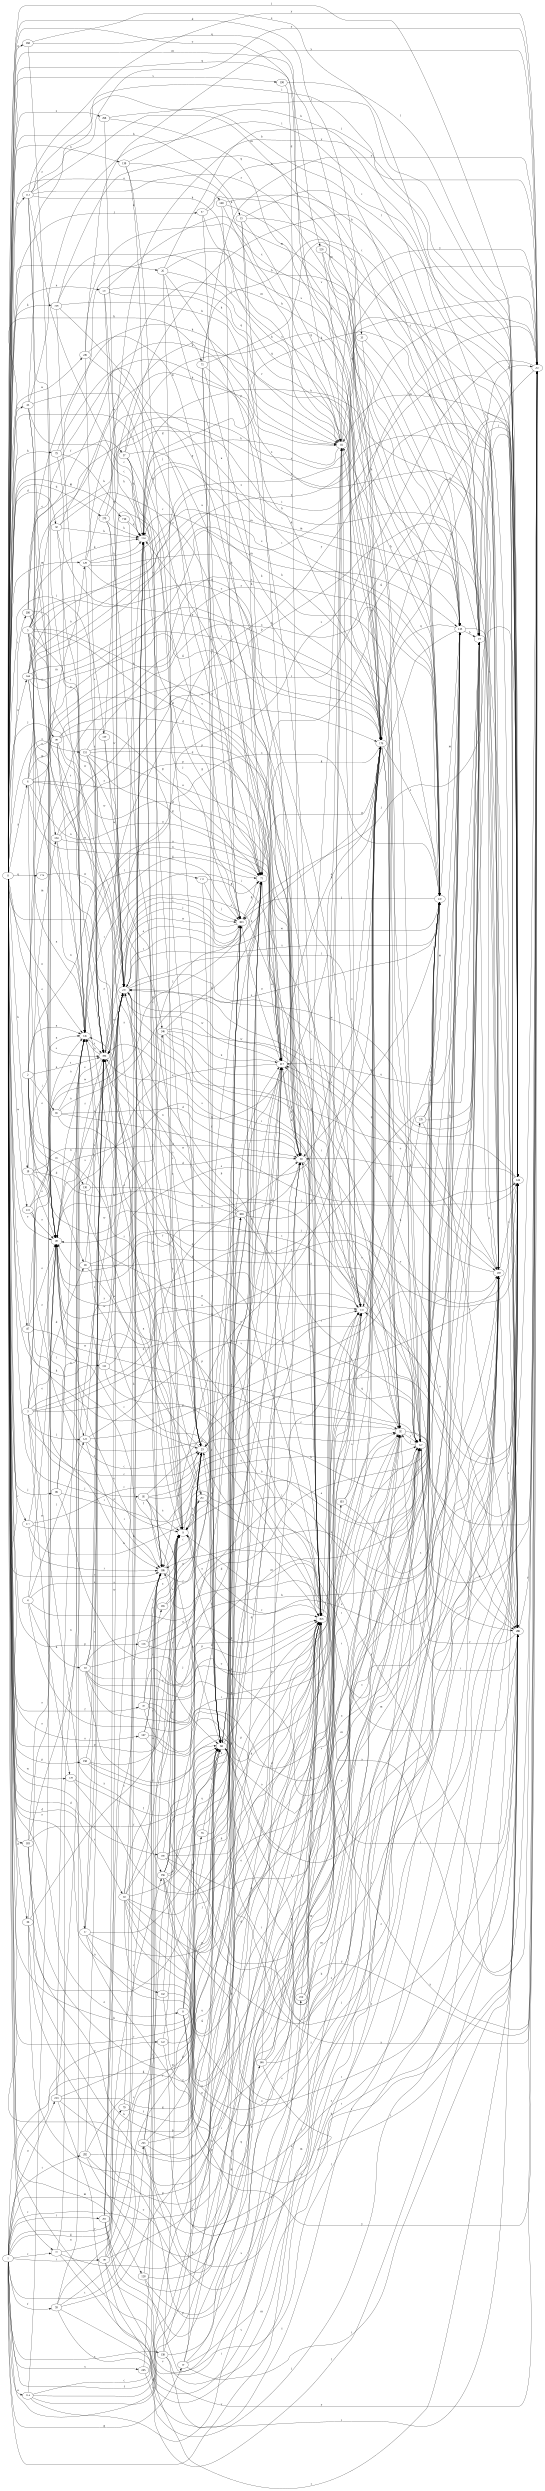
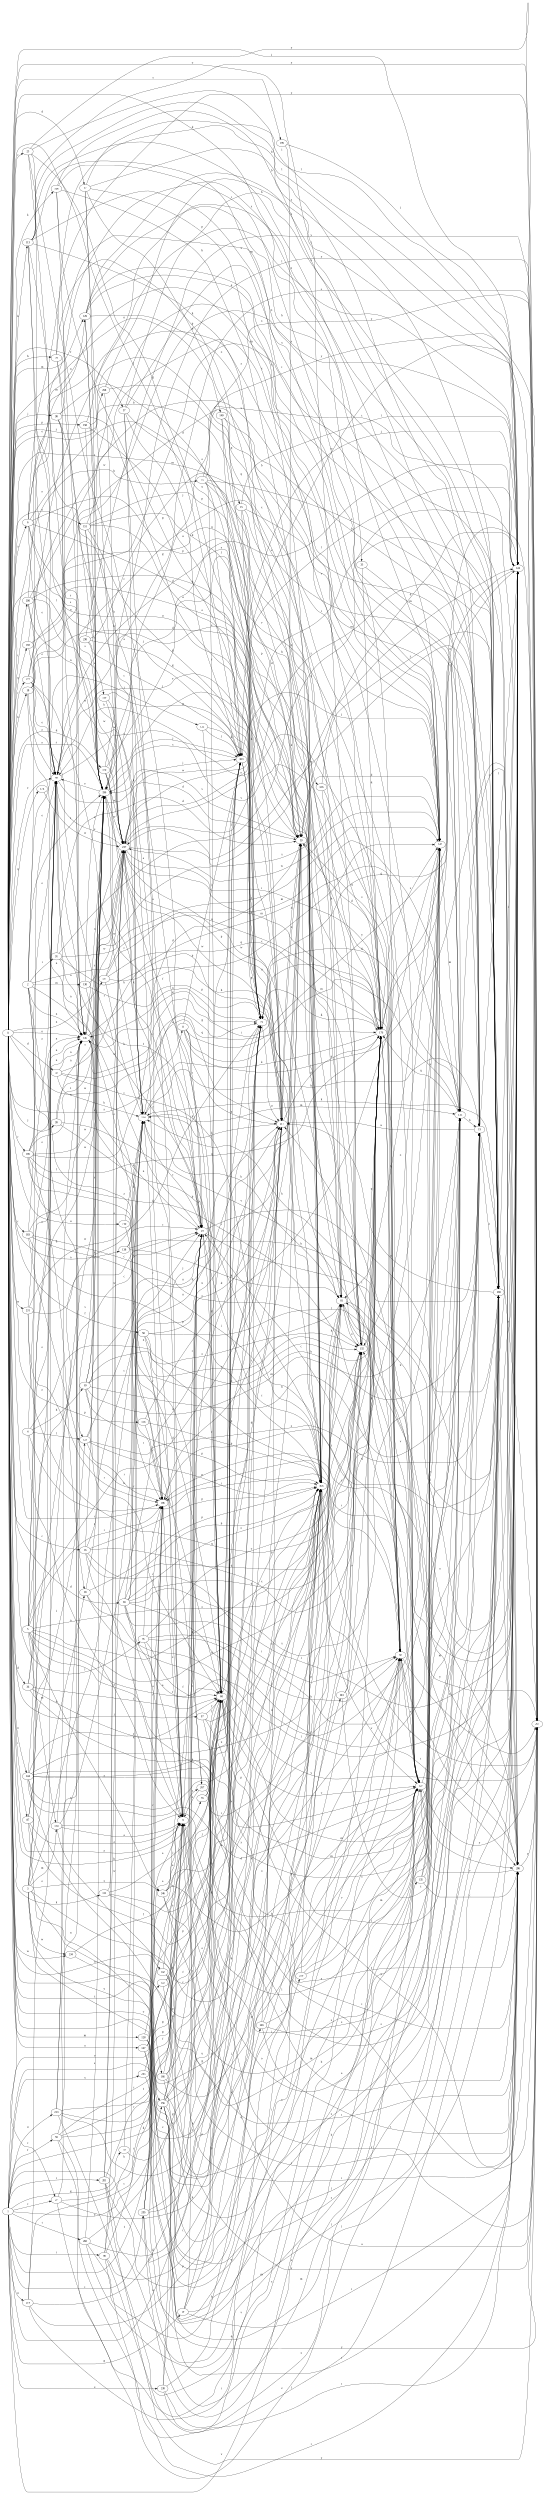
(9, 599) -> none
none -> (96, 1172)
(229, 1481) -> (150, 1390)
(163, 1606) -> none
